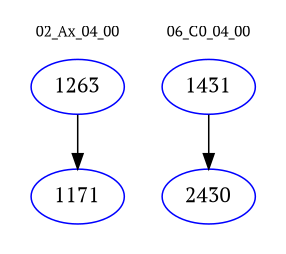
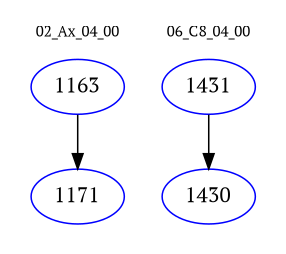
(209, 33) -> (209, 33)
(78, 87) -> (78, 87)
(209, 197) -> (209, 197)
